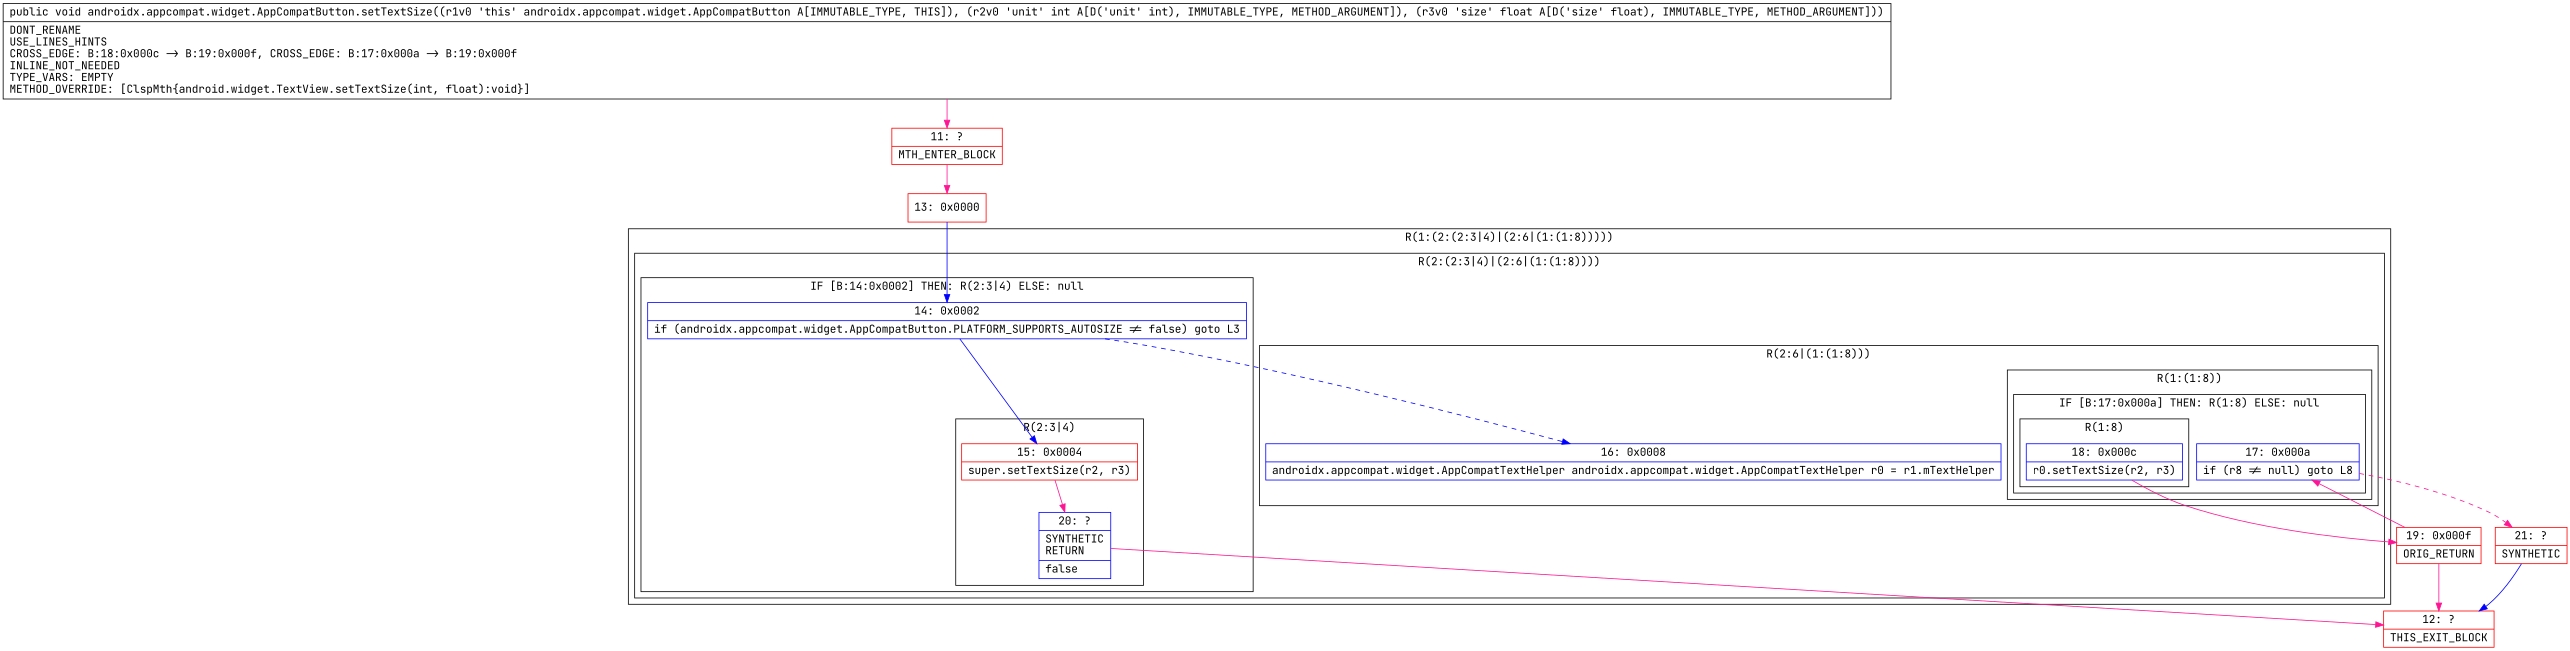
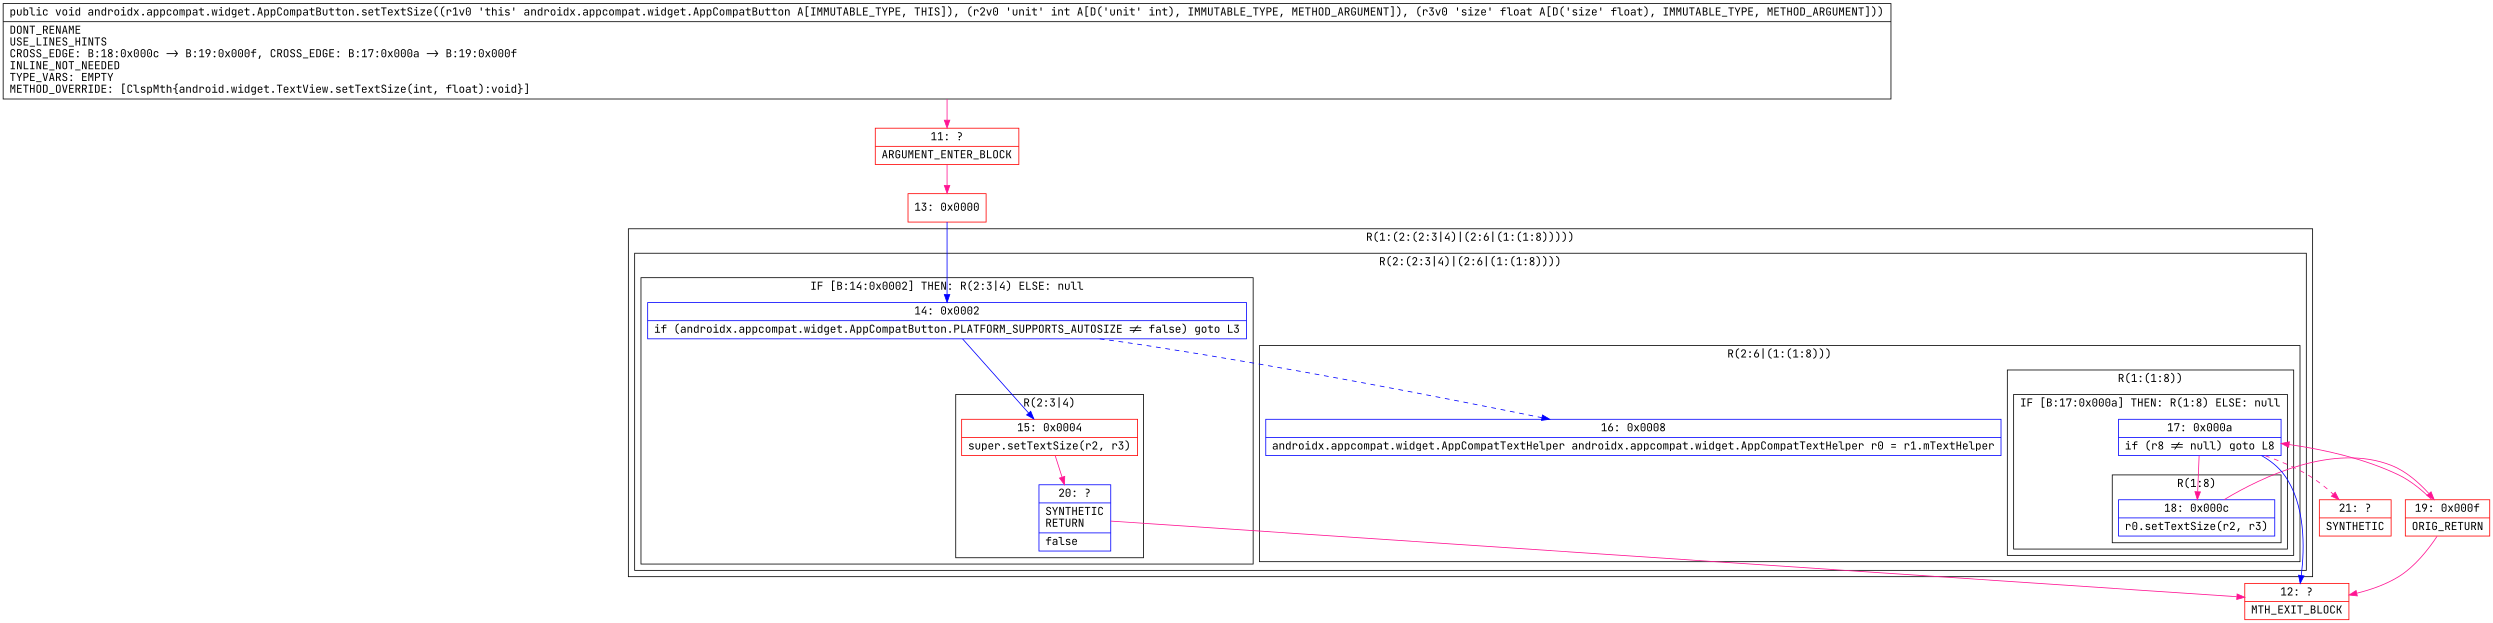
(947, 155) -> (947, 155)
none -> (2199, 470)
(2505, 587) -> (2299, 509)
(2439, 638) -> (2297, 610)
